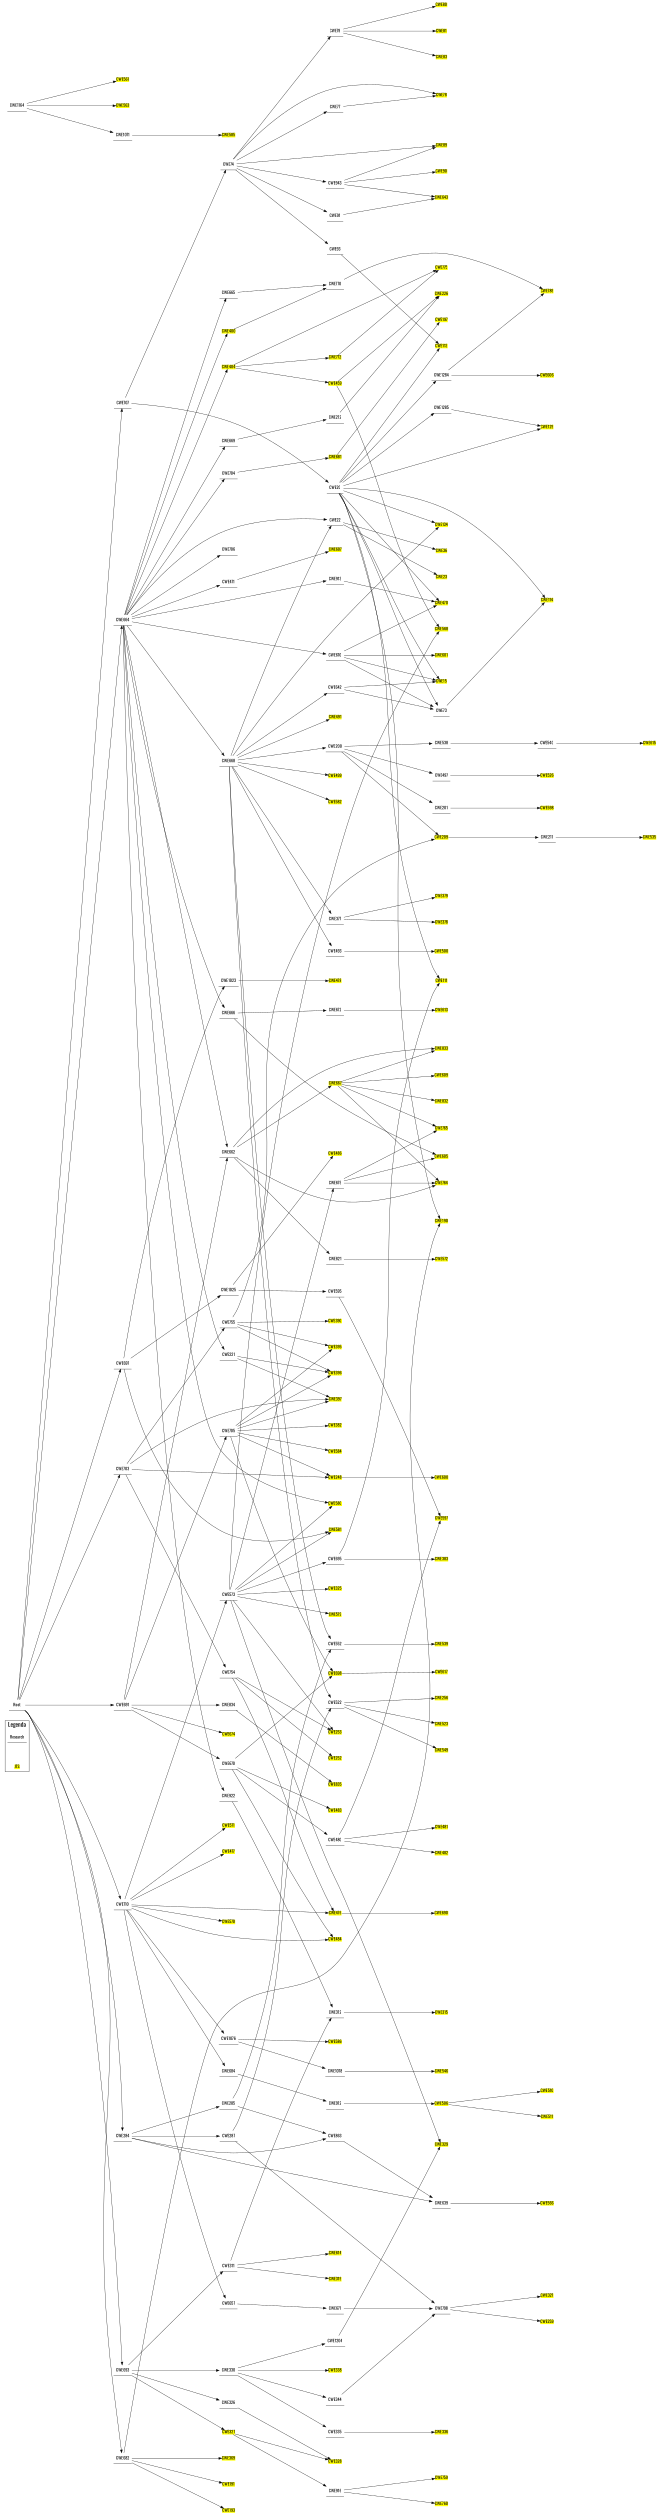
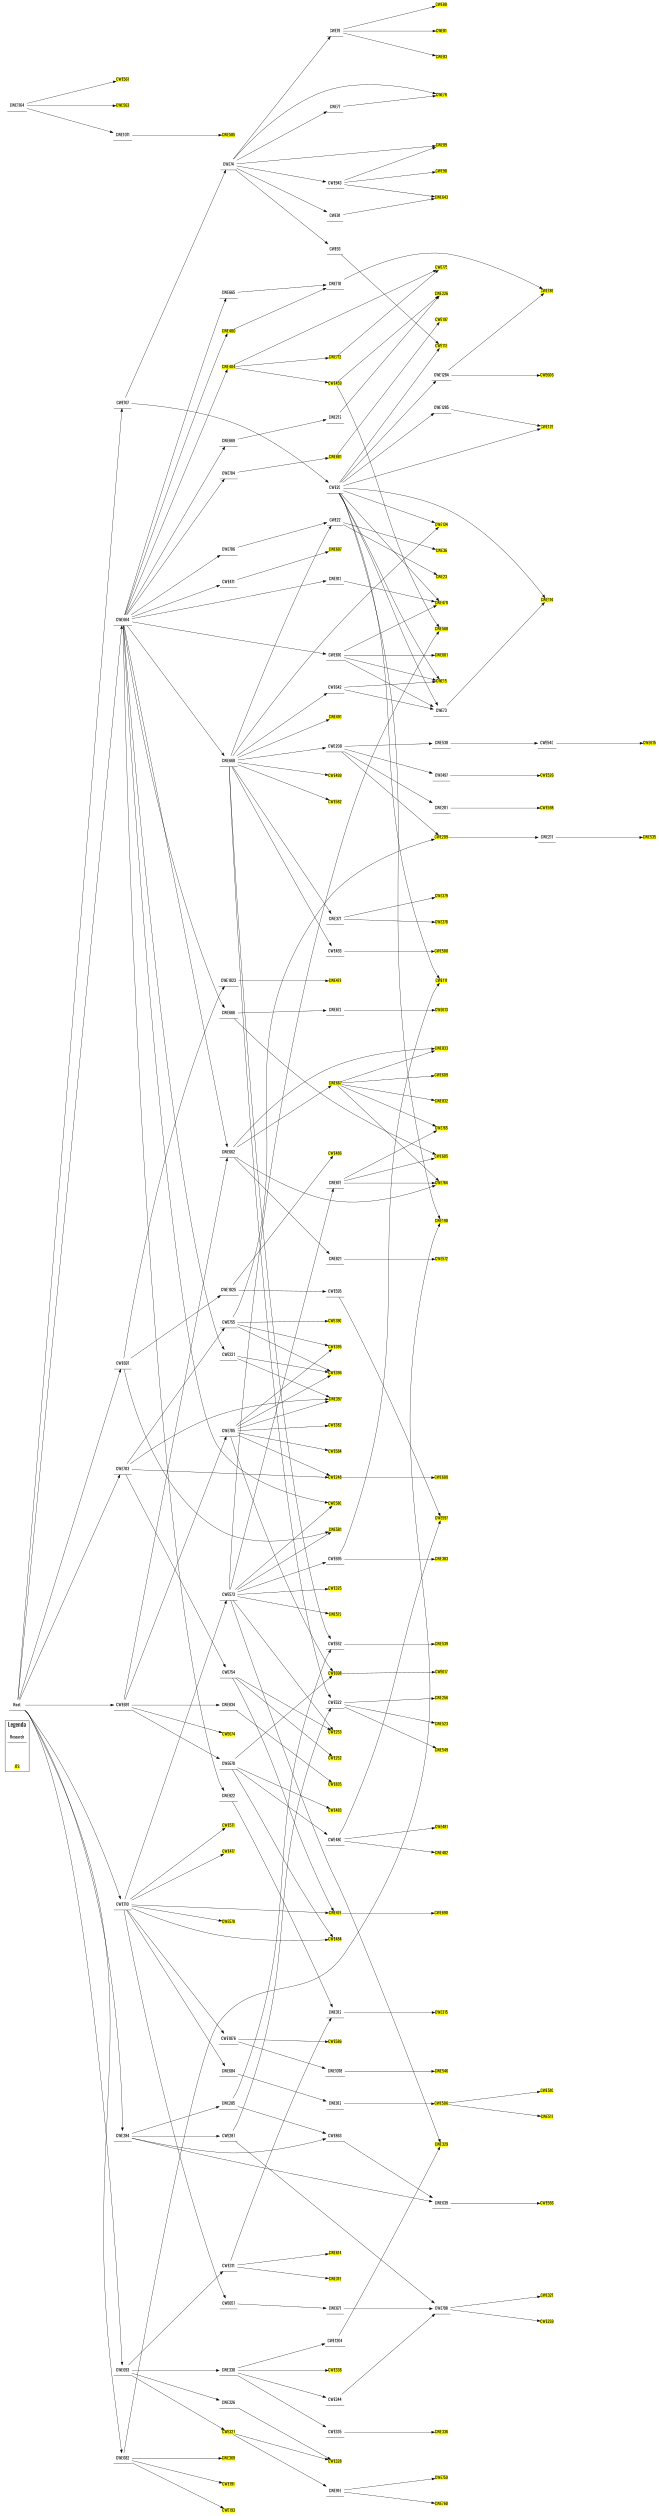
(211, 537) -> (281, 535)
